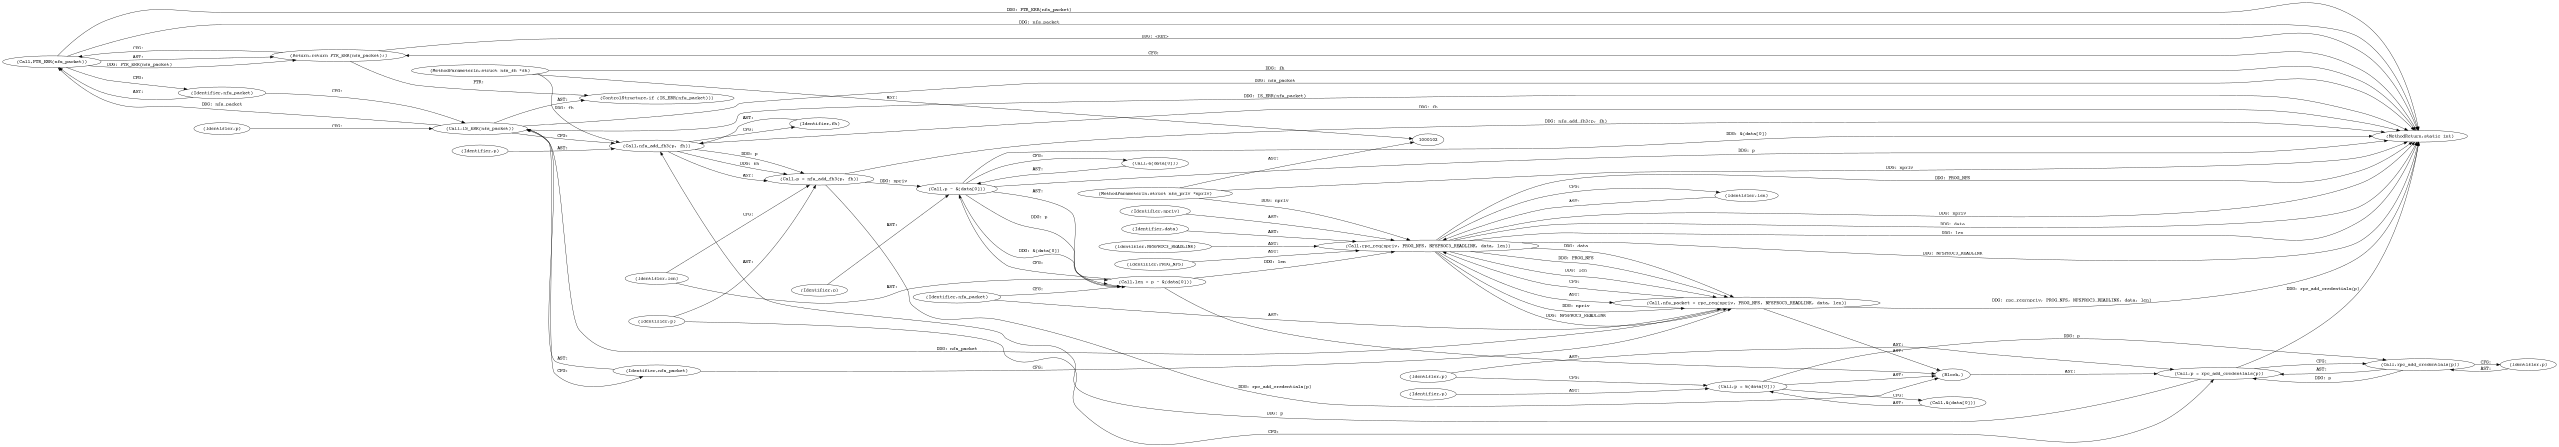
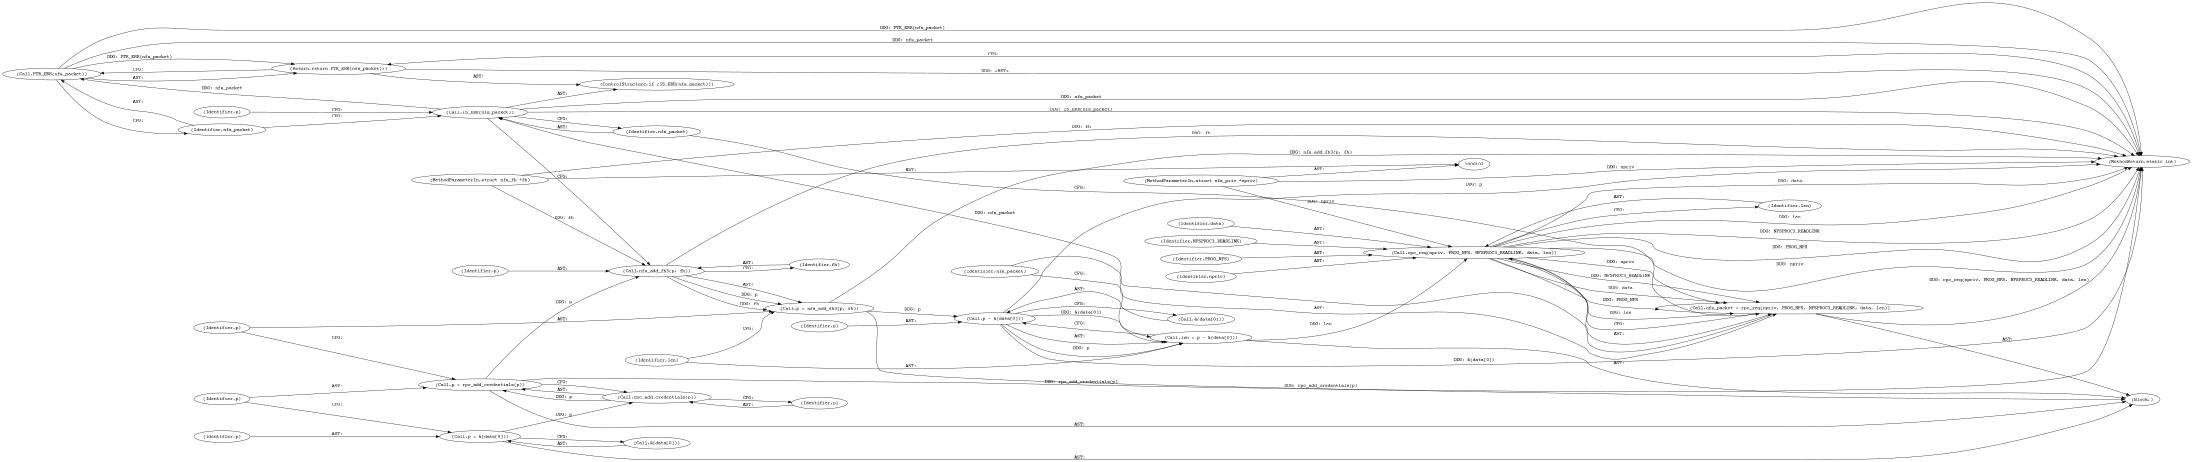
(480, 82) -> (480, 76)
(893, 181) -> (913, 309)
(2062, 374) -> (1303, 427)
